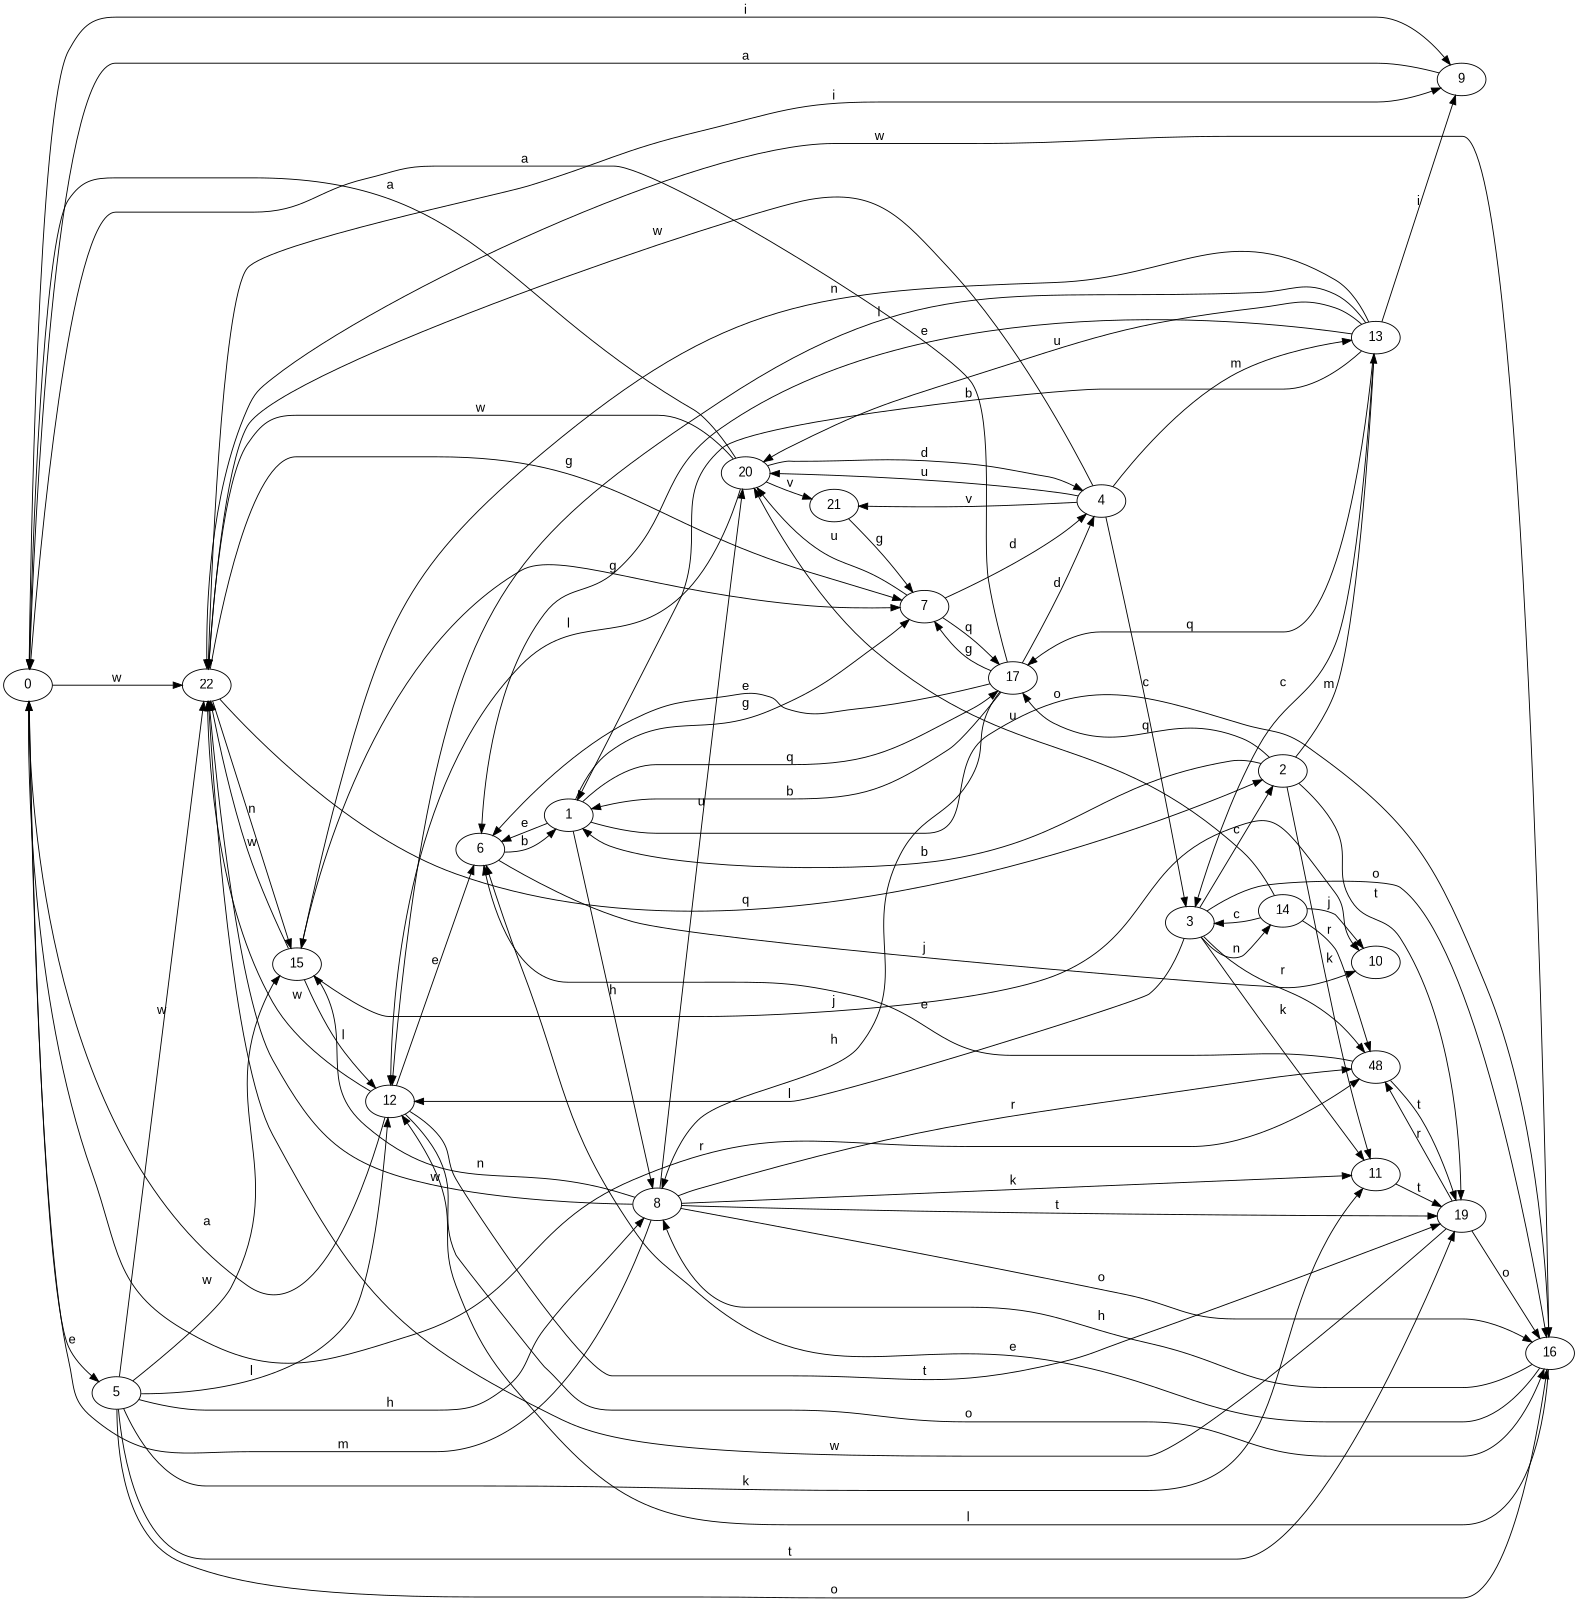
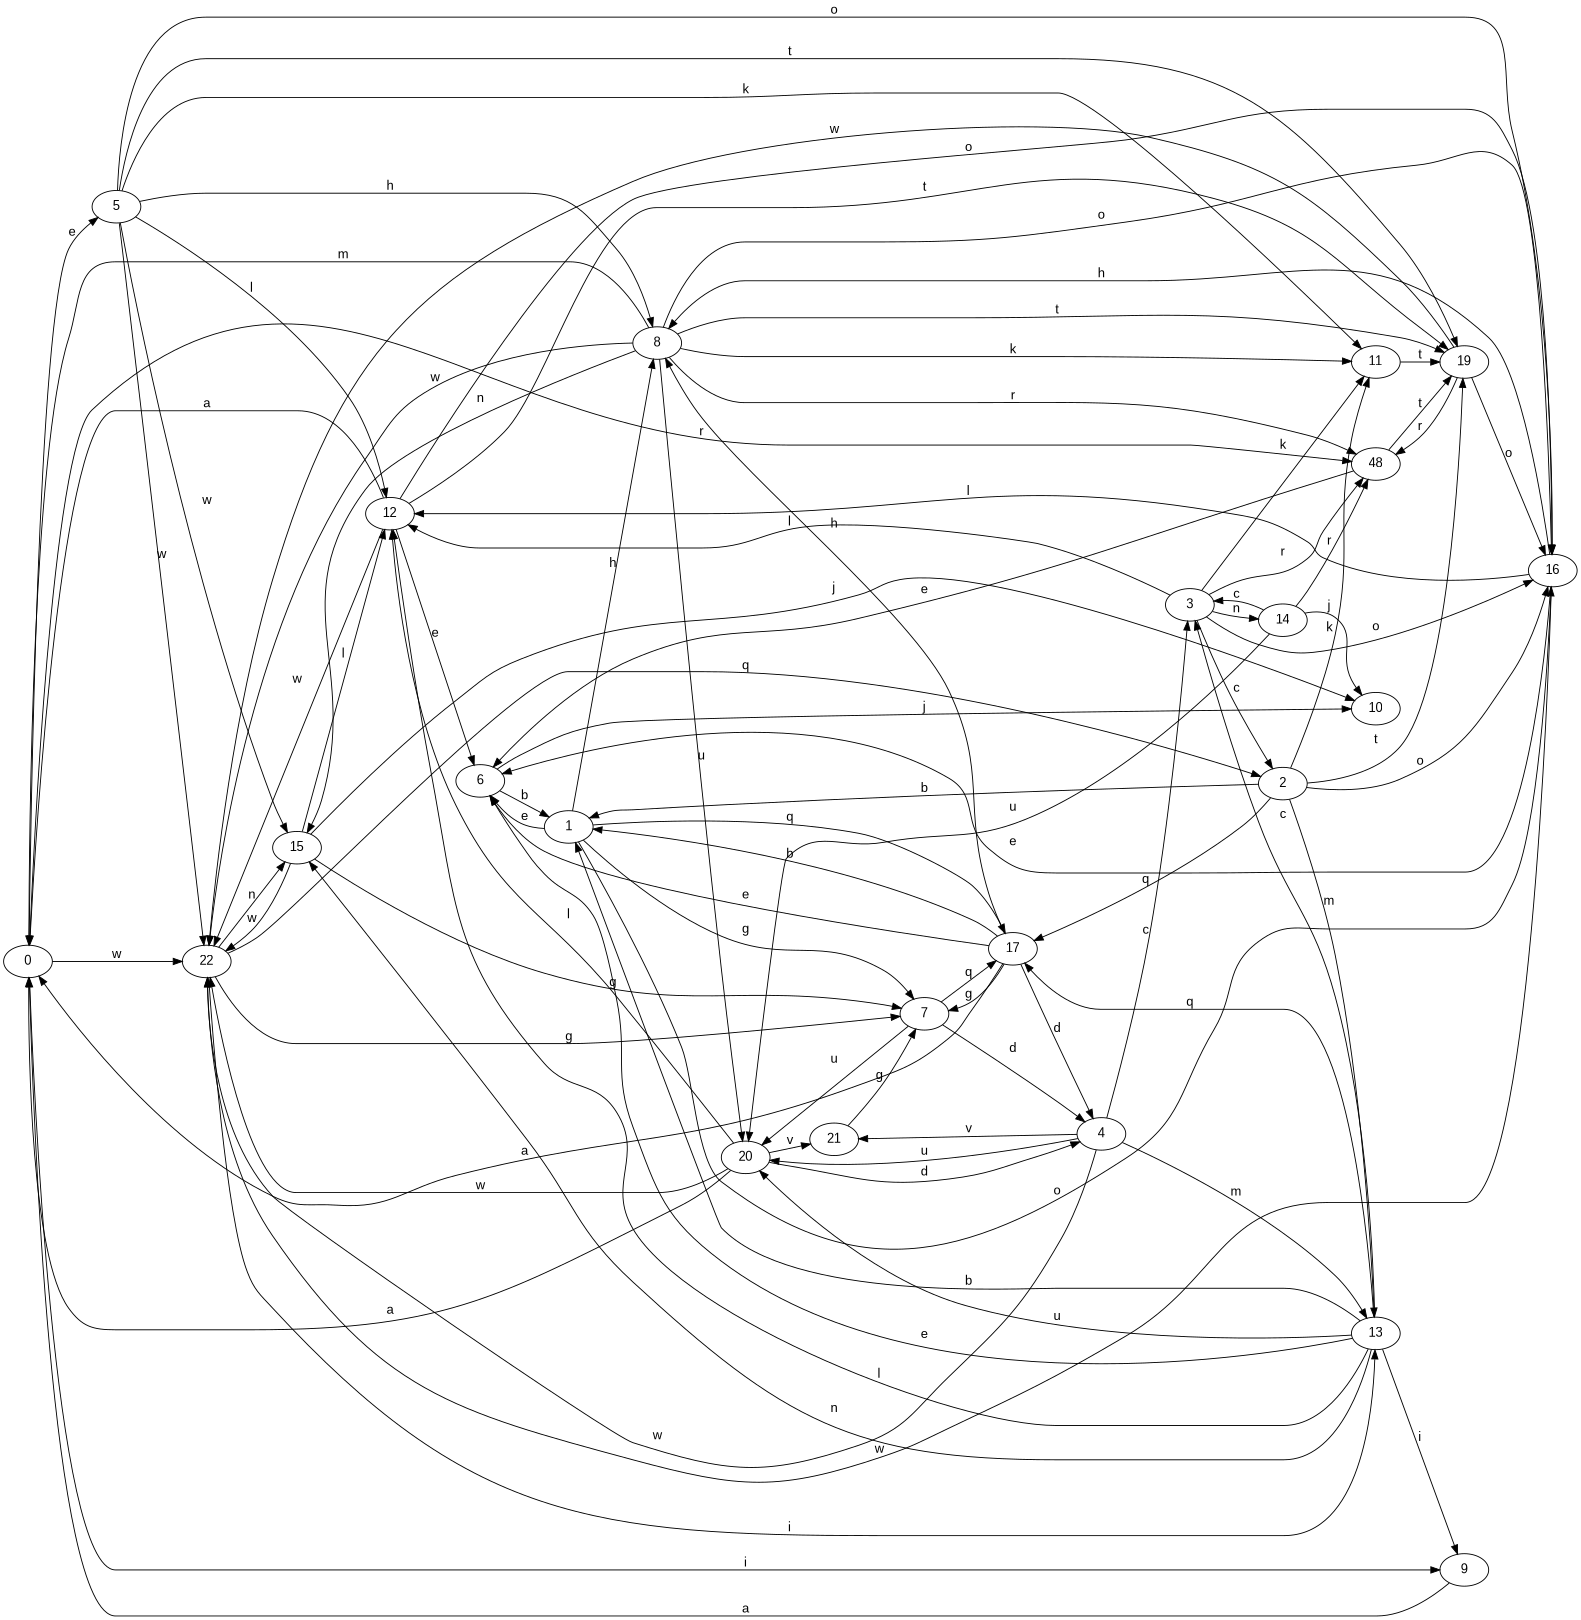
(632, 150) -> (682, 1529)
none -> (1462, 740)
